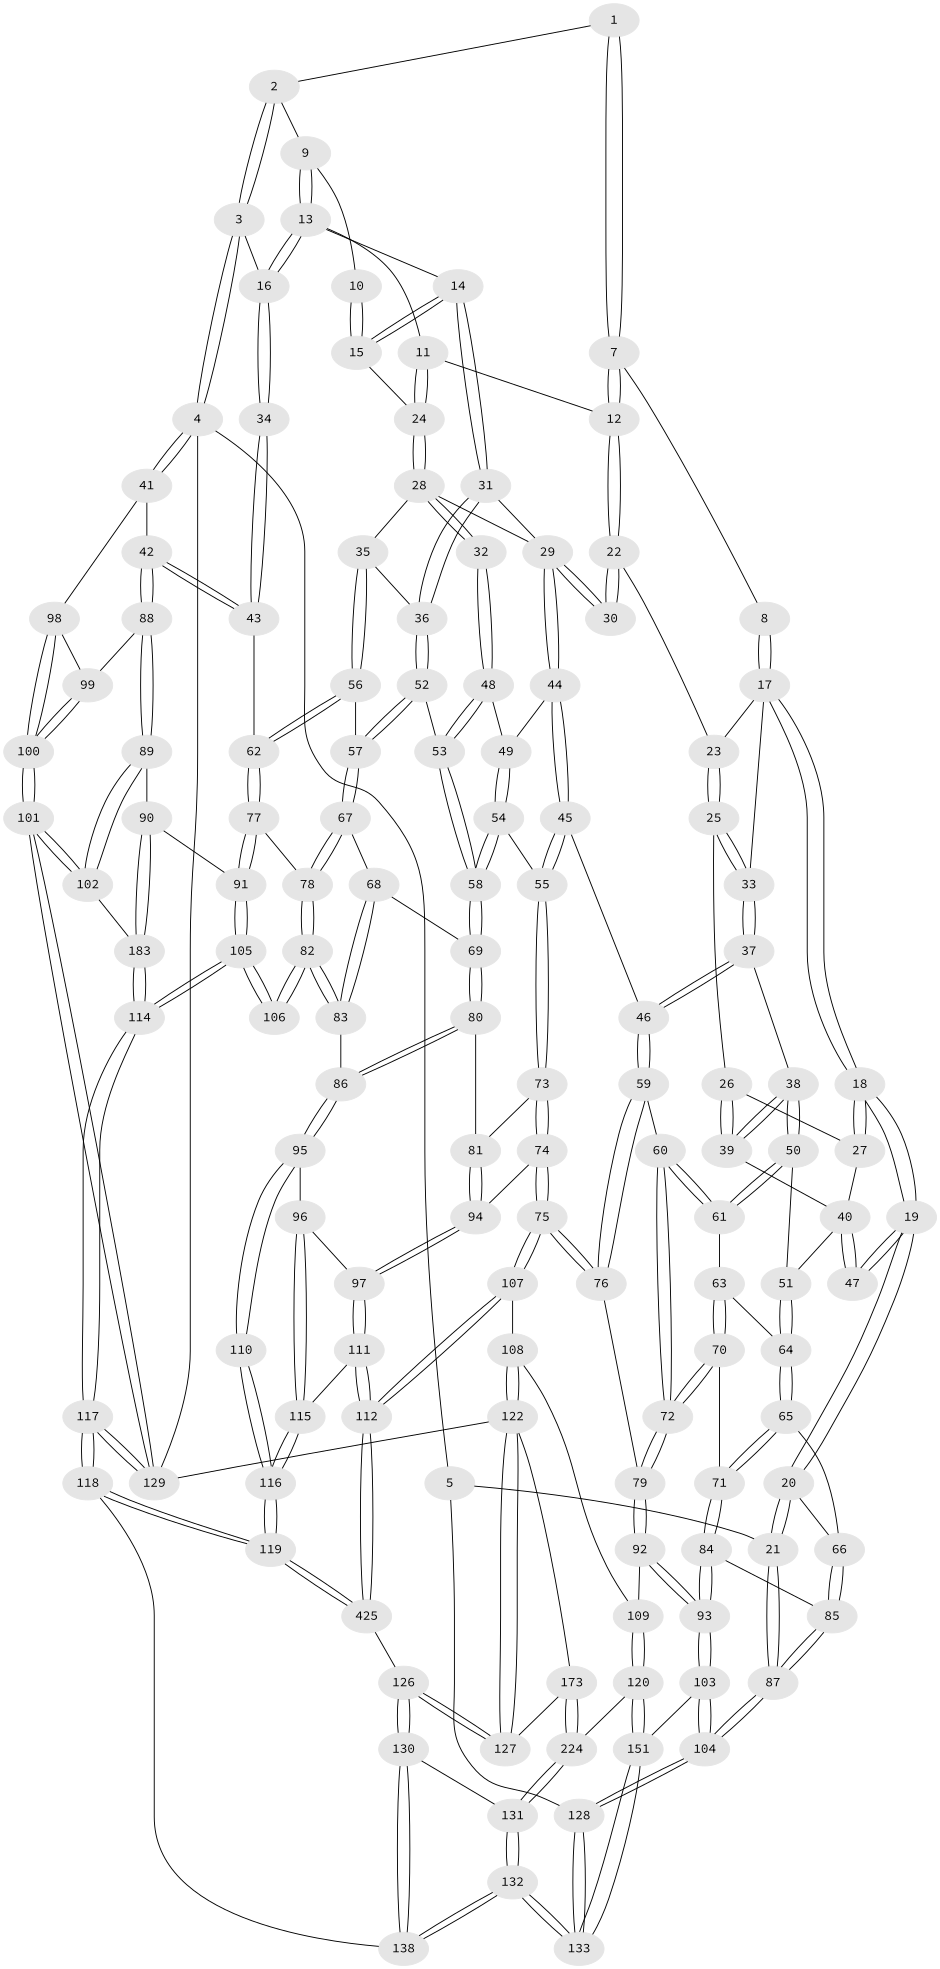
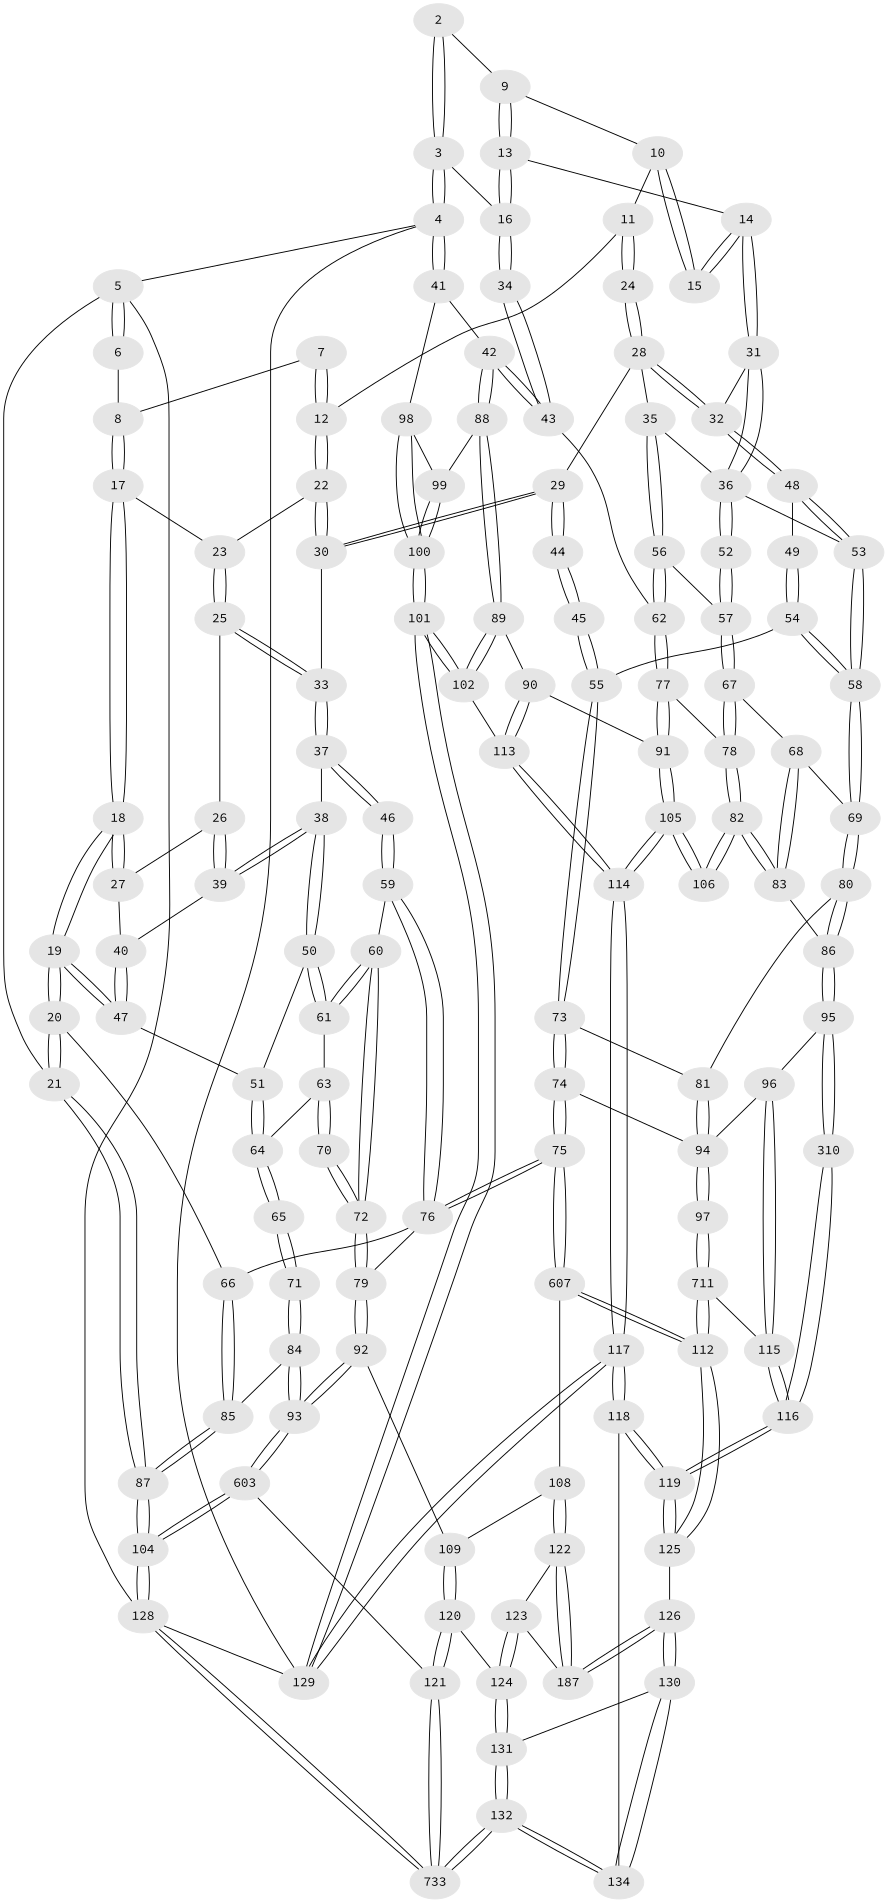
(614, 20) -> none
(389, 269) -> (644, 185)
none -> (118, 353)
(388, 386) -> none
(517, 519) -> (735, 386)
(431, 719) -> (785, 516)
(531, 719) -> none
(757, 785) -> (321, 619)
(605, 918) -> none
(139, 951) -> (504, 752)
(330, 1251) -> (736, 1117)
(816, 1251) -> (189, 1051)
(513, 1284) -> (560, 1284)
(241, 1350) -> (828, 1151)
(359, 1350) -> (703, 1284)
(719, 1417) -> none
(333, 1449) -> (223, 1650)
(827, 1479) -> (328, 1251)
(367, 1616) -> (670, 1550)
(572, 1683) -> (516, 1616)
(705, 1683) -> (245, 1483)
(505, 1749) -> (568, 1683)
(572, 1749) -> (502, 1683)
(638, 1749) -> (435, 1683)
(404, 1949) -> (619, 1882)
(579, 1949) -> (435, 1882)
